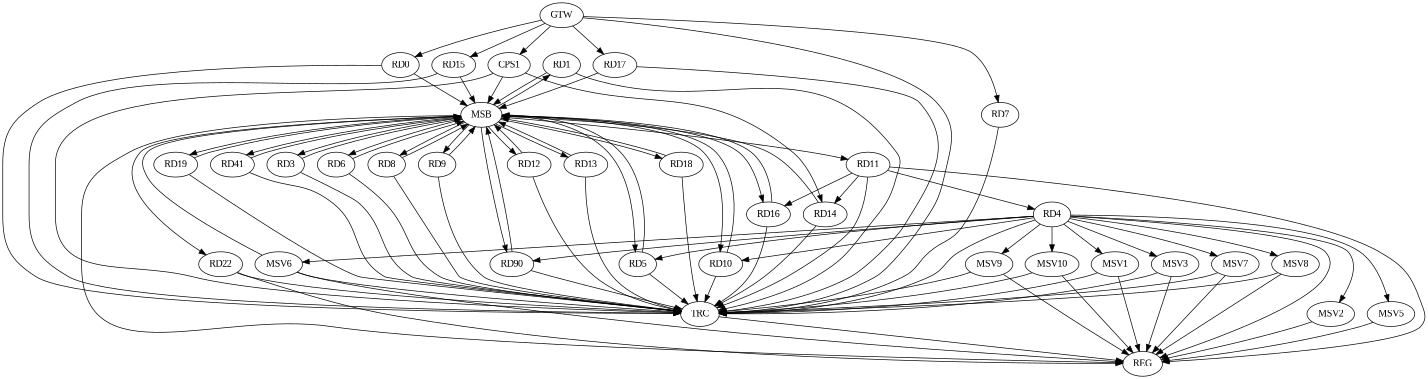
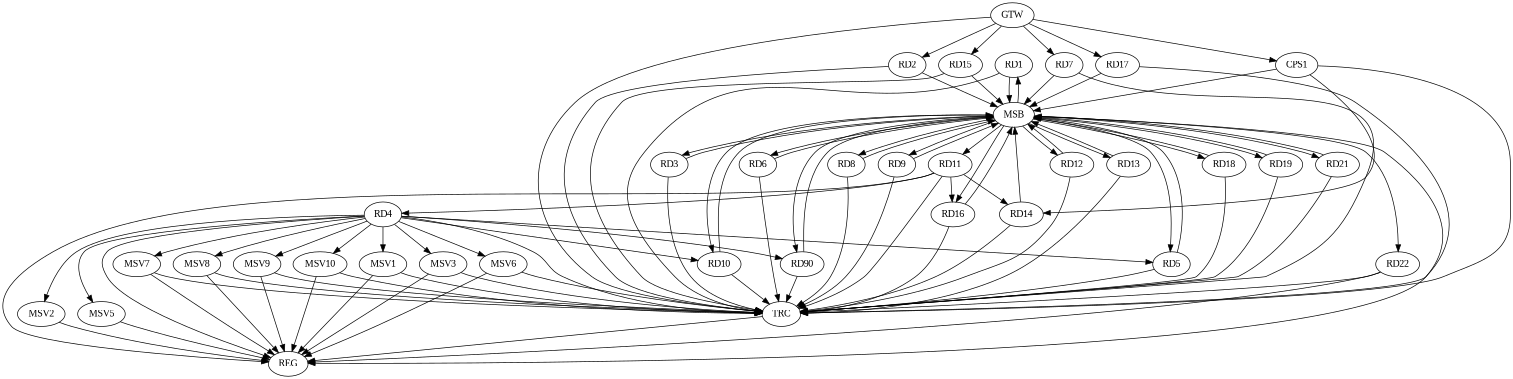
(400, 65) -> (907, 65)
(143, 163) -> (1042, 87)
(232, 165) -> (1337, 165)
